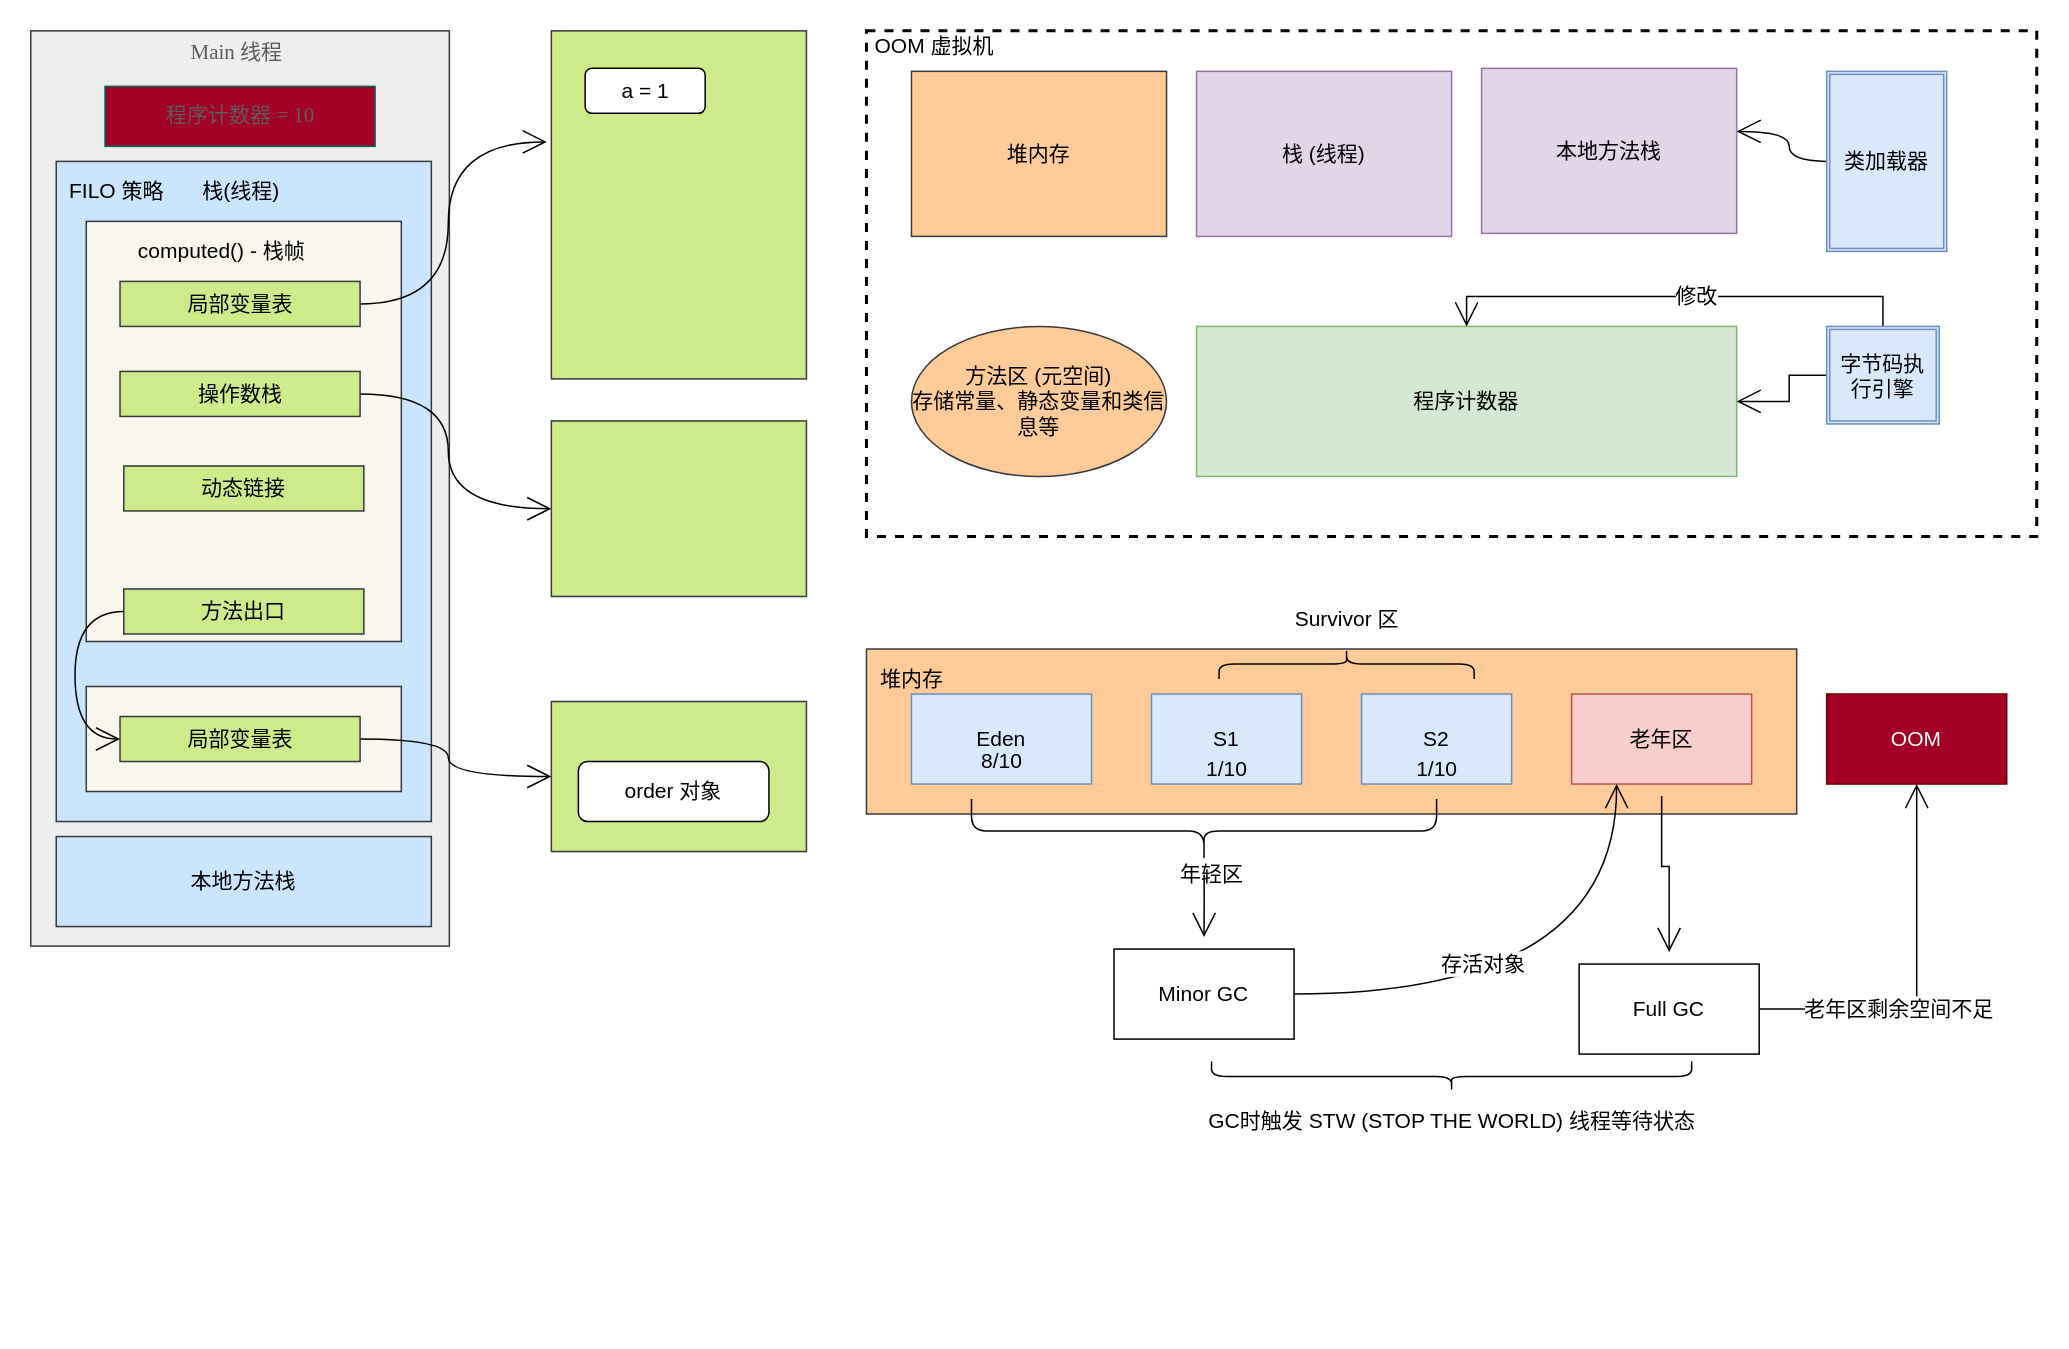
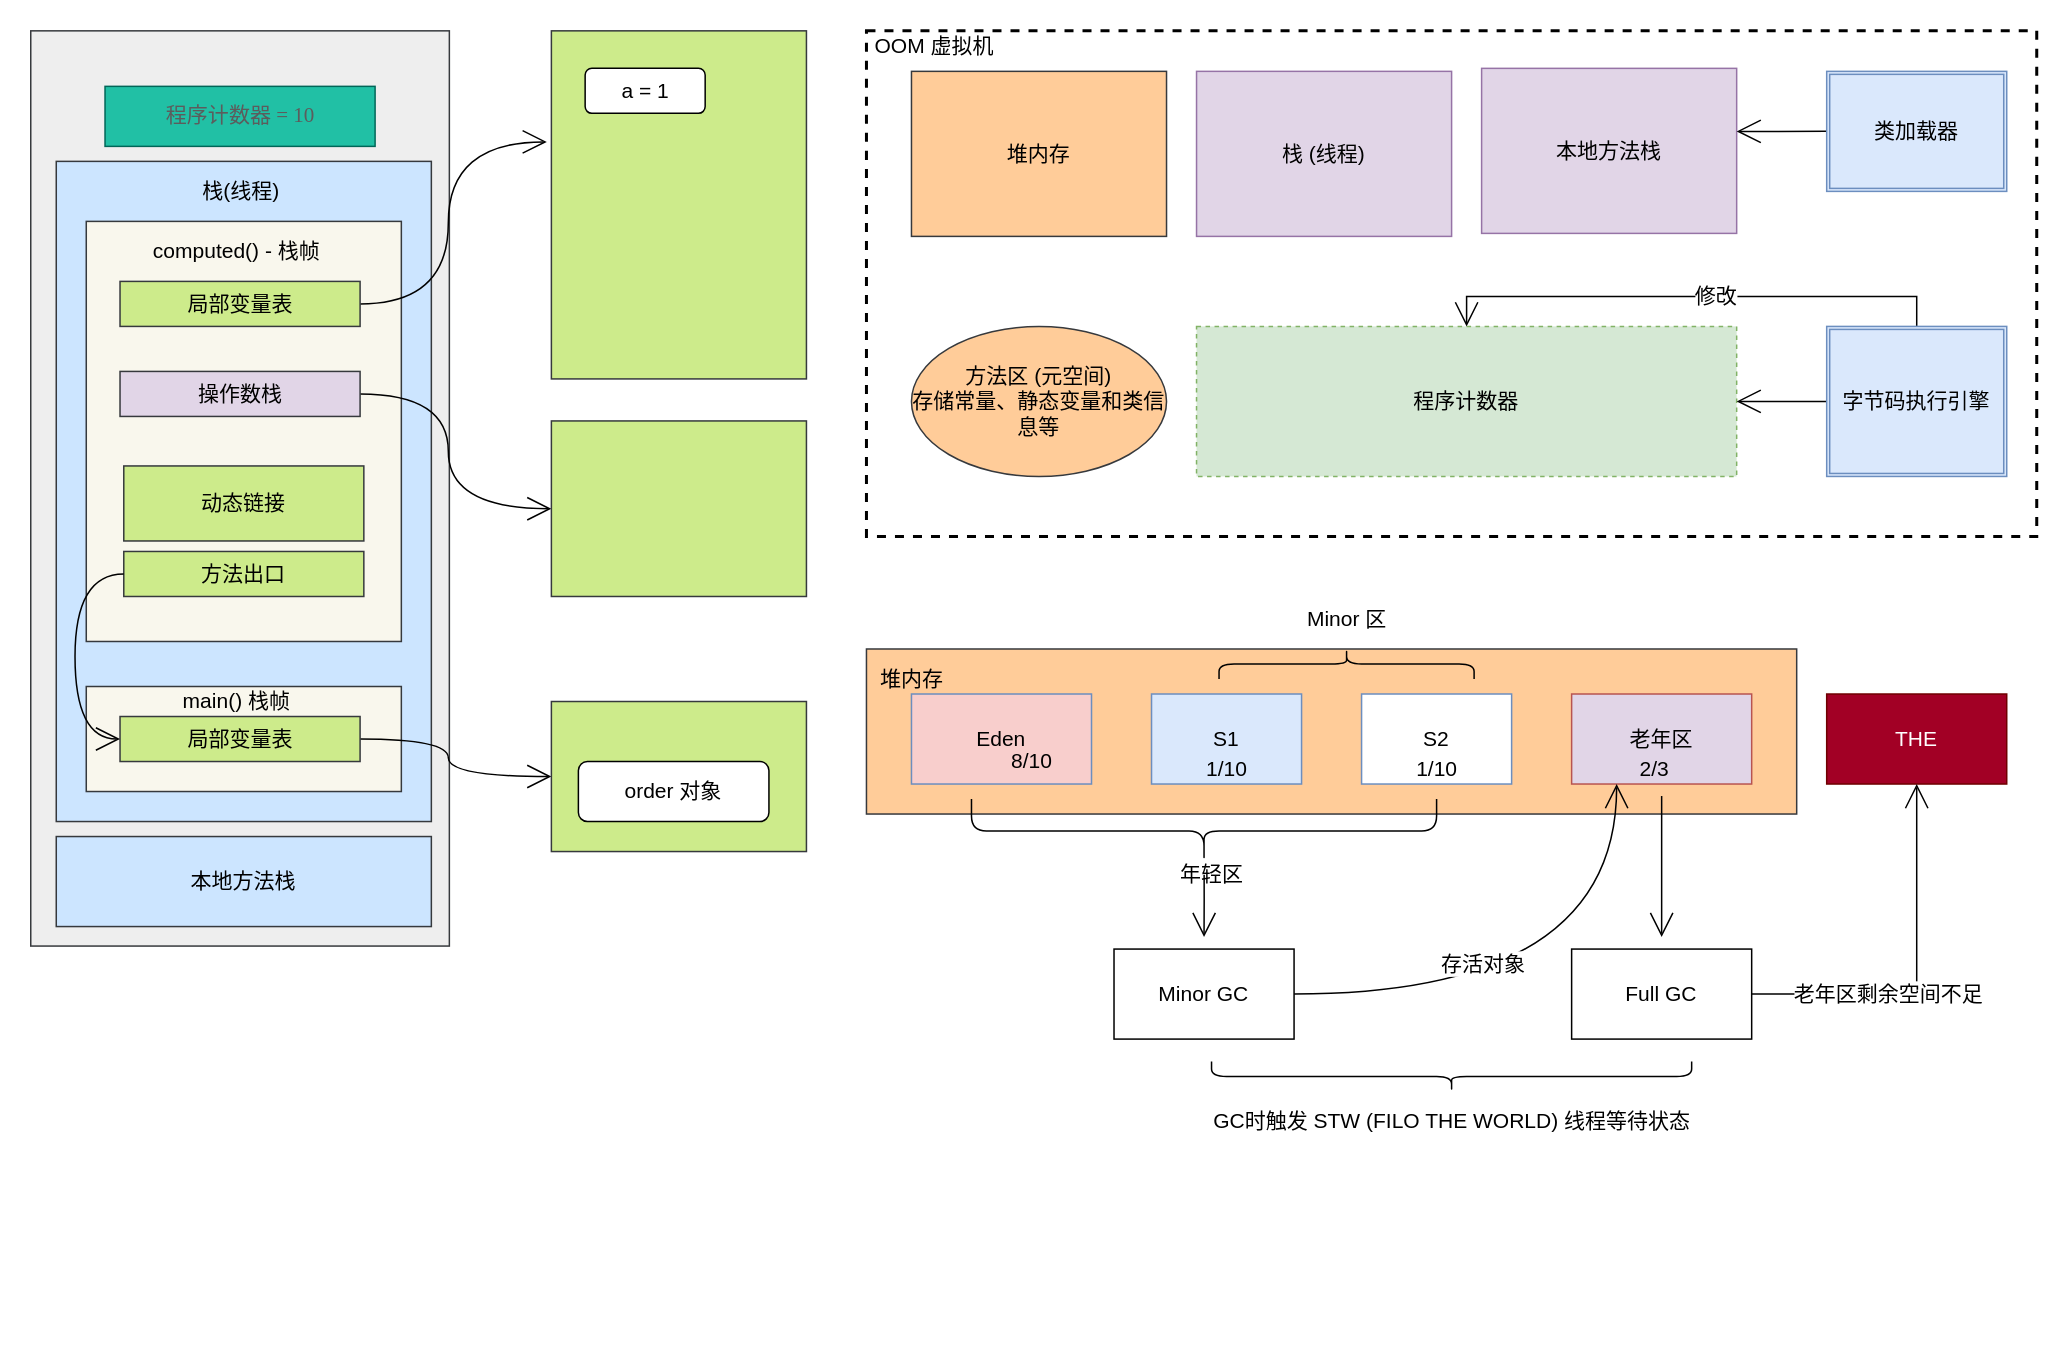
(236, 53) -> none
(240, 116) -> (240, 116)
(1886, 161) -> (1916, 131)
(116, 191) -> none
(221, 251) -> (236, 251)
(1883, 375) -> (1916, 401)
(240, 394) -> (240, 394)
(1466, 401) -> (1466, 401)
(244, 488) -> (244, 503)
(244, 611) -> (244, 574)
(1347, 619) -> (1347, 619)
none -> (236, 701)
(1001, 739) -> (1001, 739)
(1436, 739) -> (1436, 739)
(1661, 739) -> (1661, 739)
(1916, 739) -> (1916, 739)
(1001, 761) -> (1031, 761)
none -> (1654, 769)
(1669, 1009) -> (1661, 994)
(1452, 1121) -> (1452, 1121)
